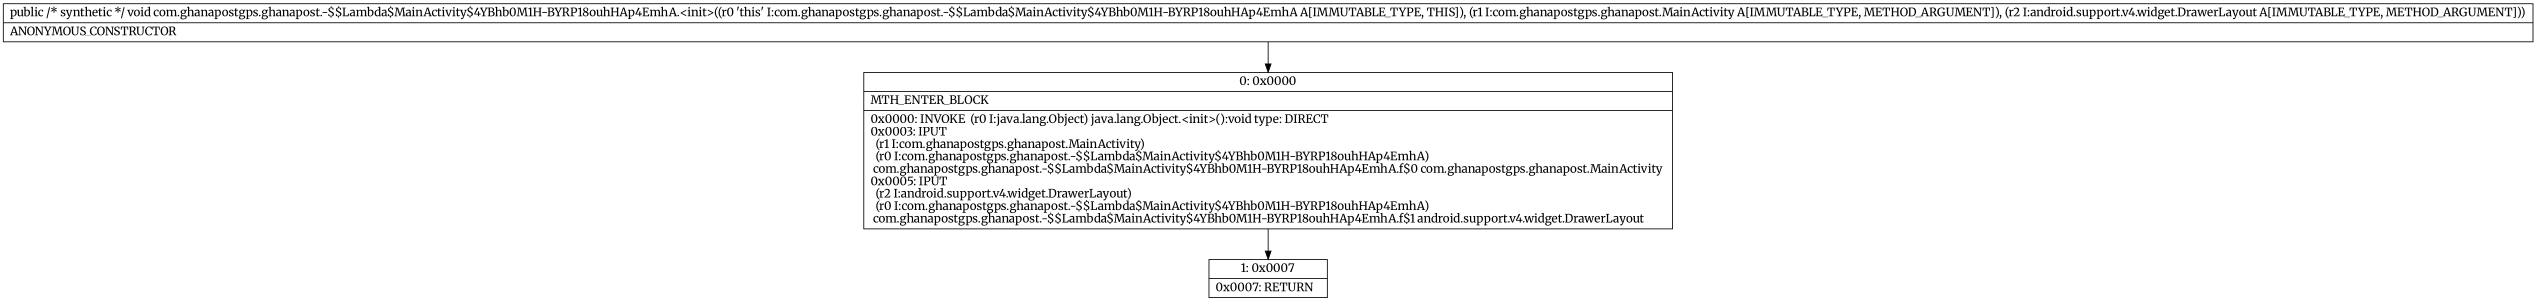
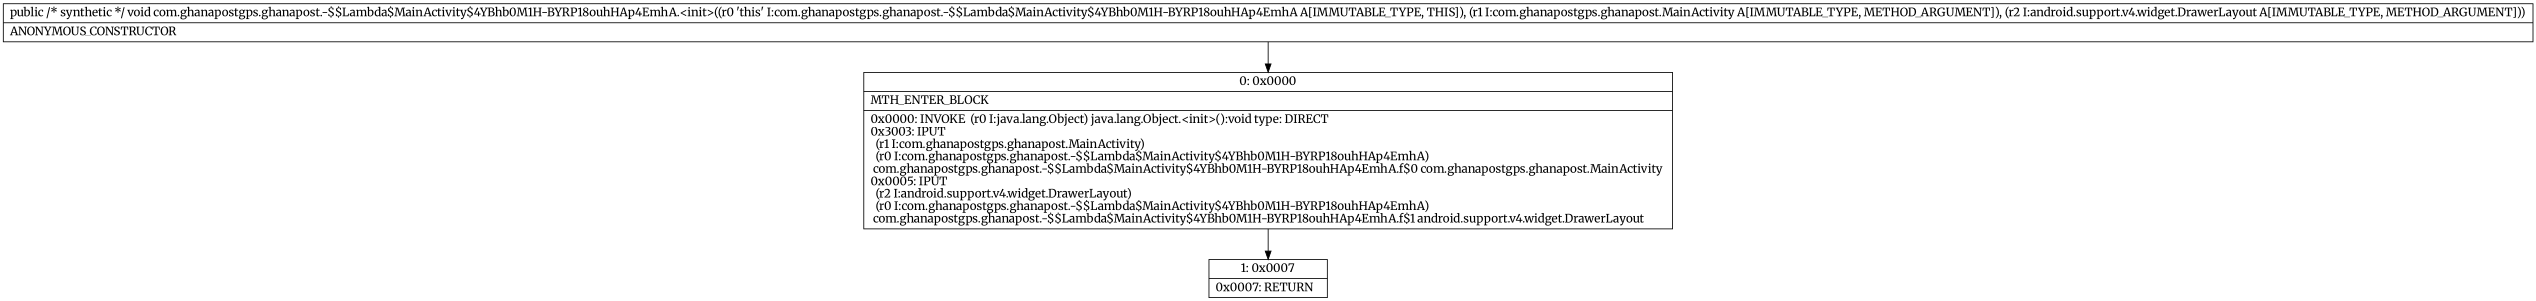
(911, 132) -> (911, 132)
